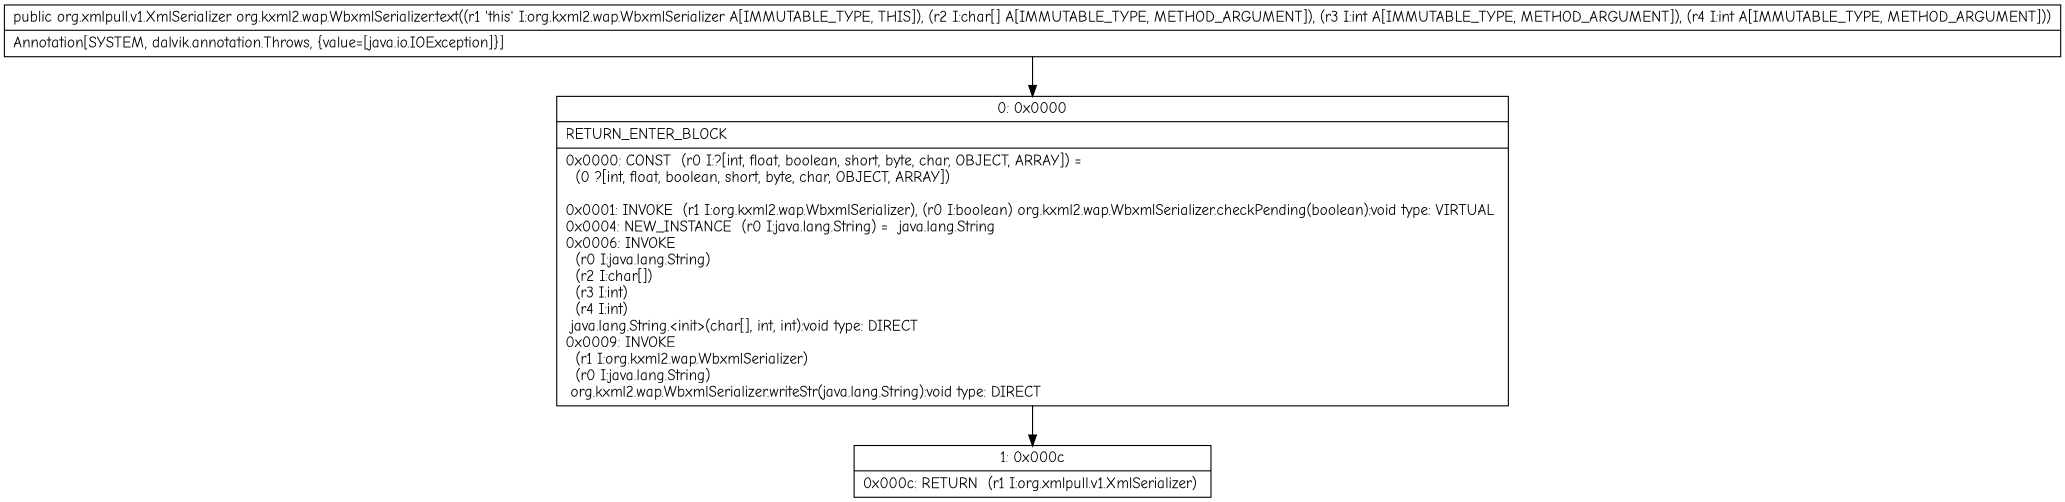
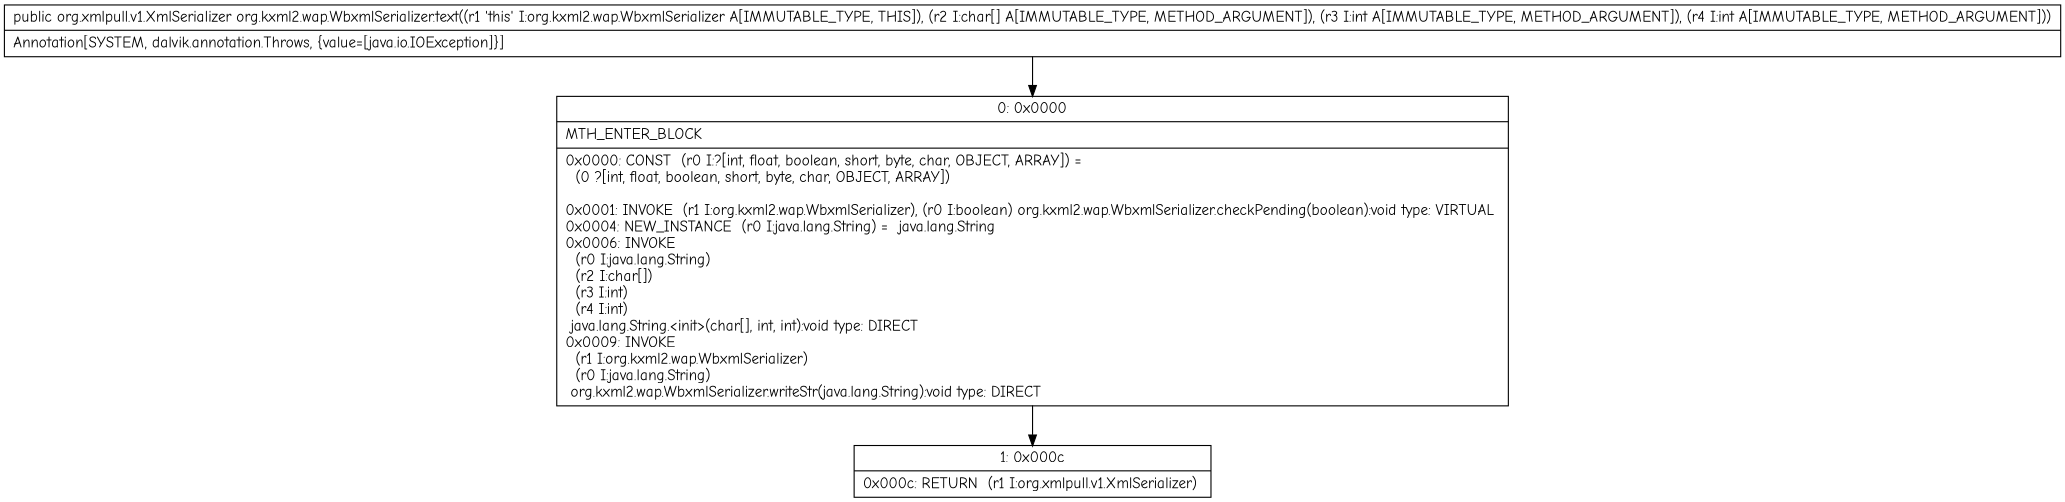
(647, 134) -> (634, 134)
